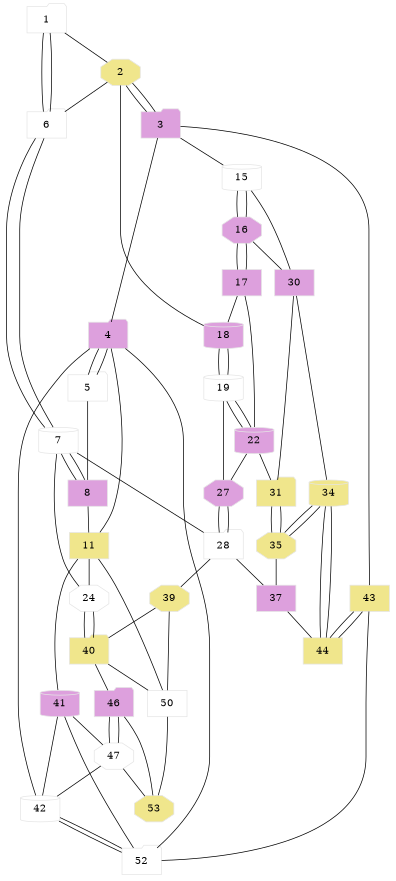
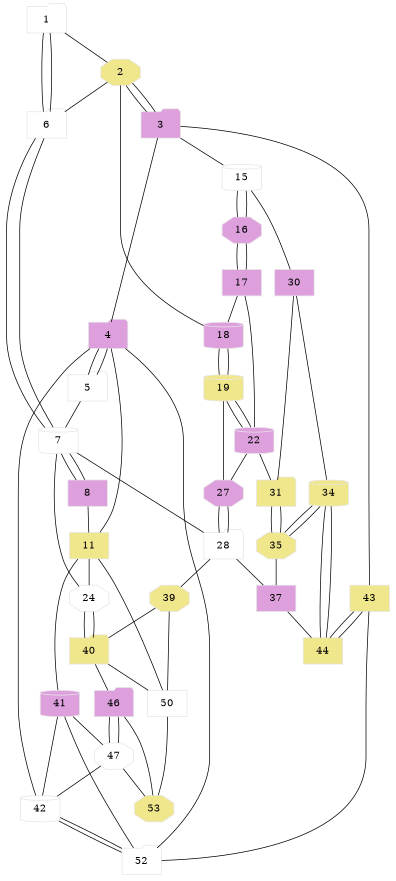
(267, 256) -> none
(224, 388) -> (224, 388)
(88, 441) -> (73, 414)
